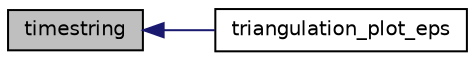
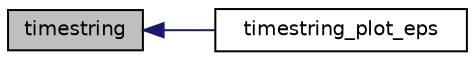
(341, 30) -> (341, 30)
